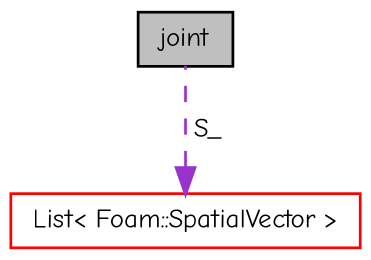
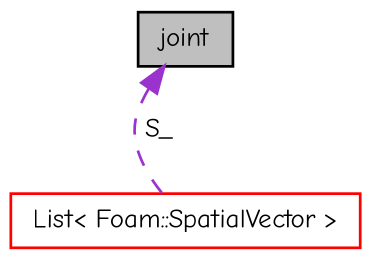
(186, 116) -> (136, 144)
